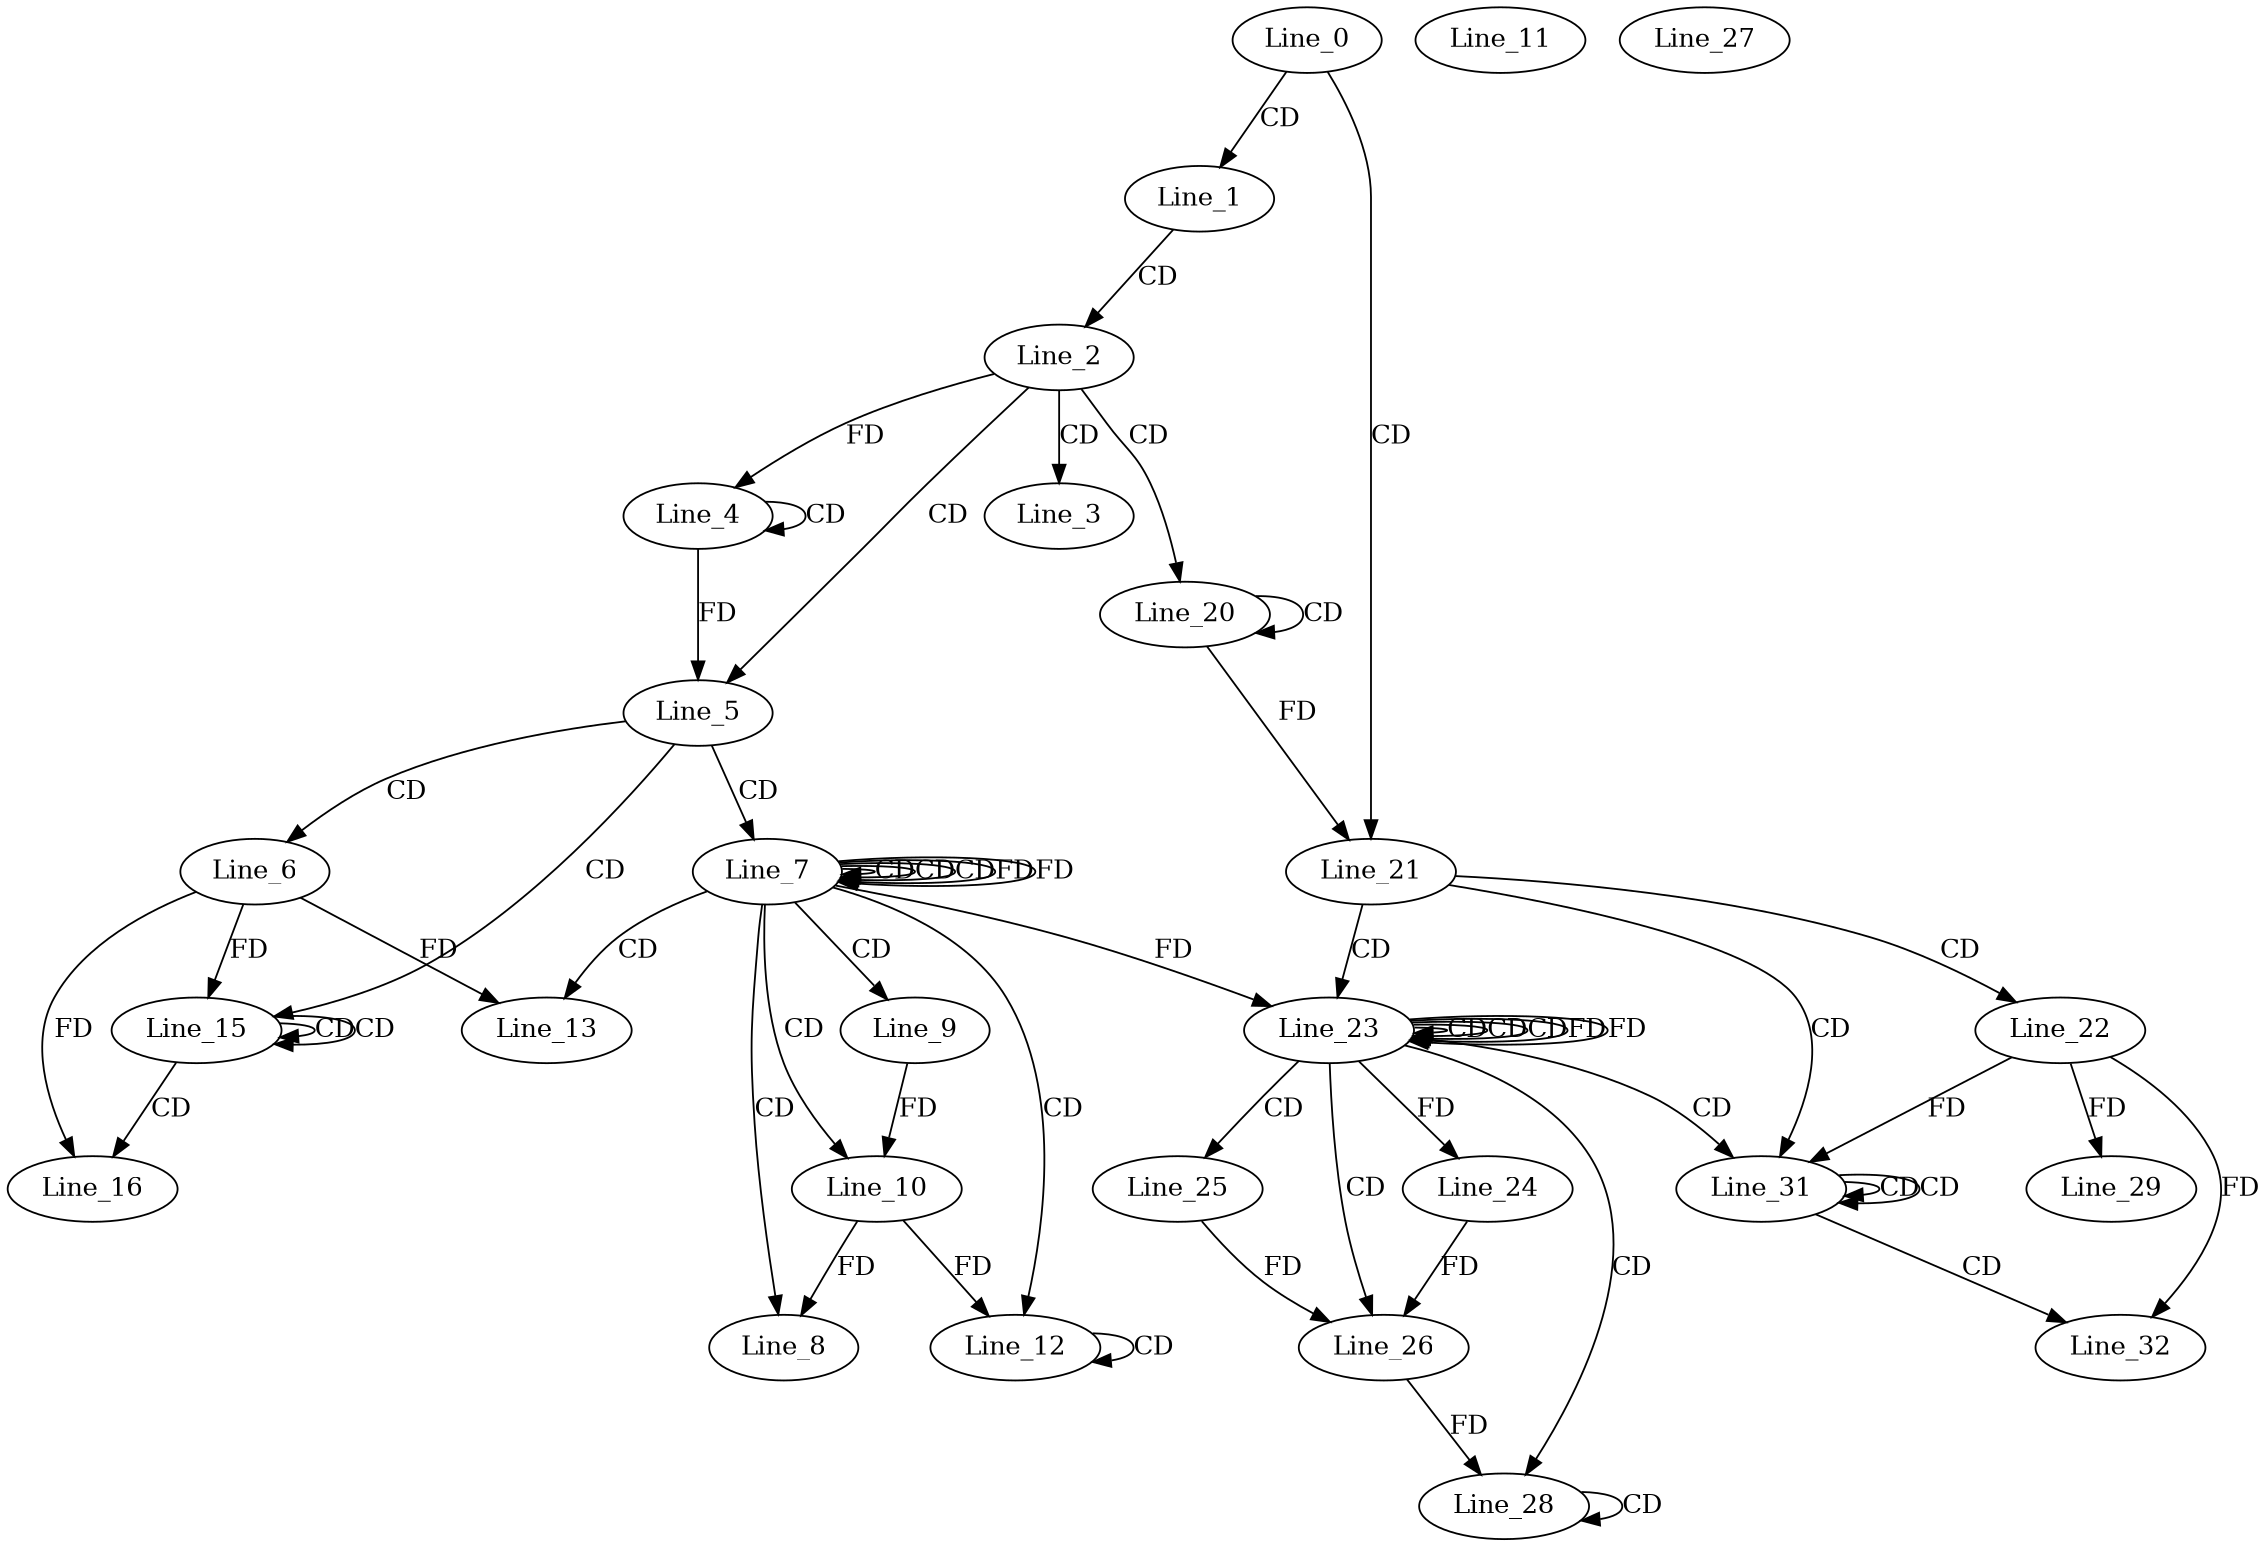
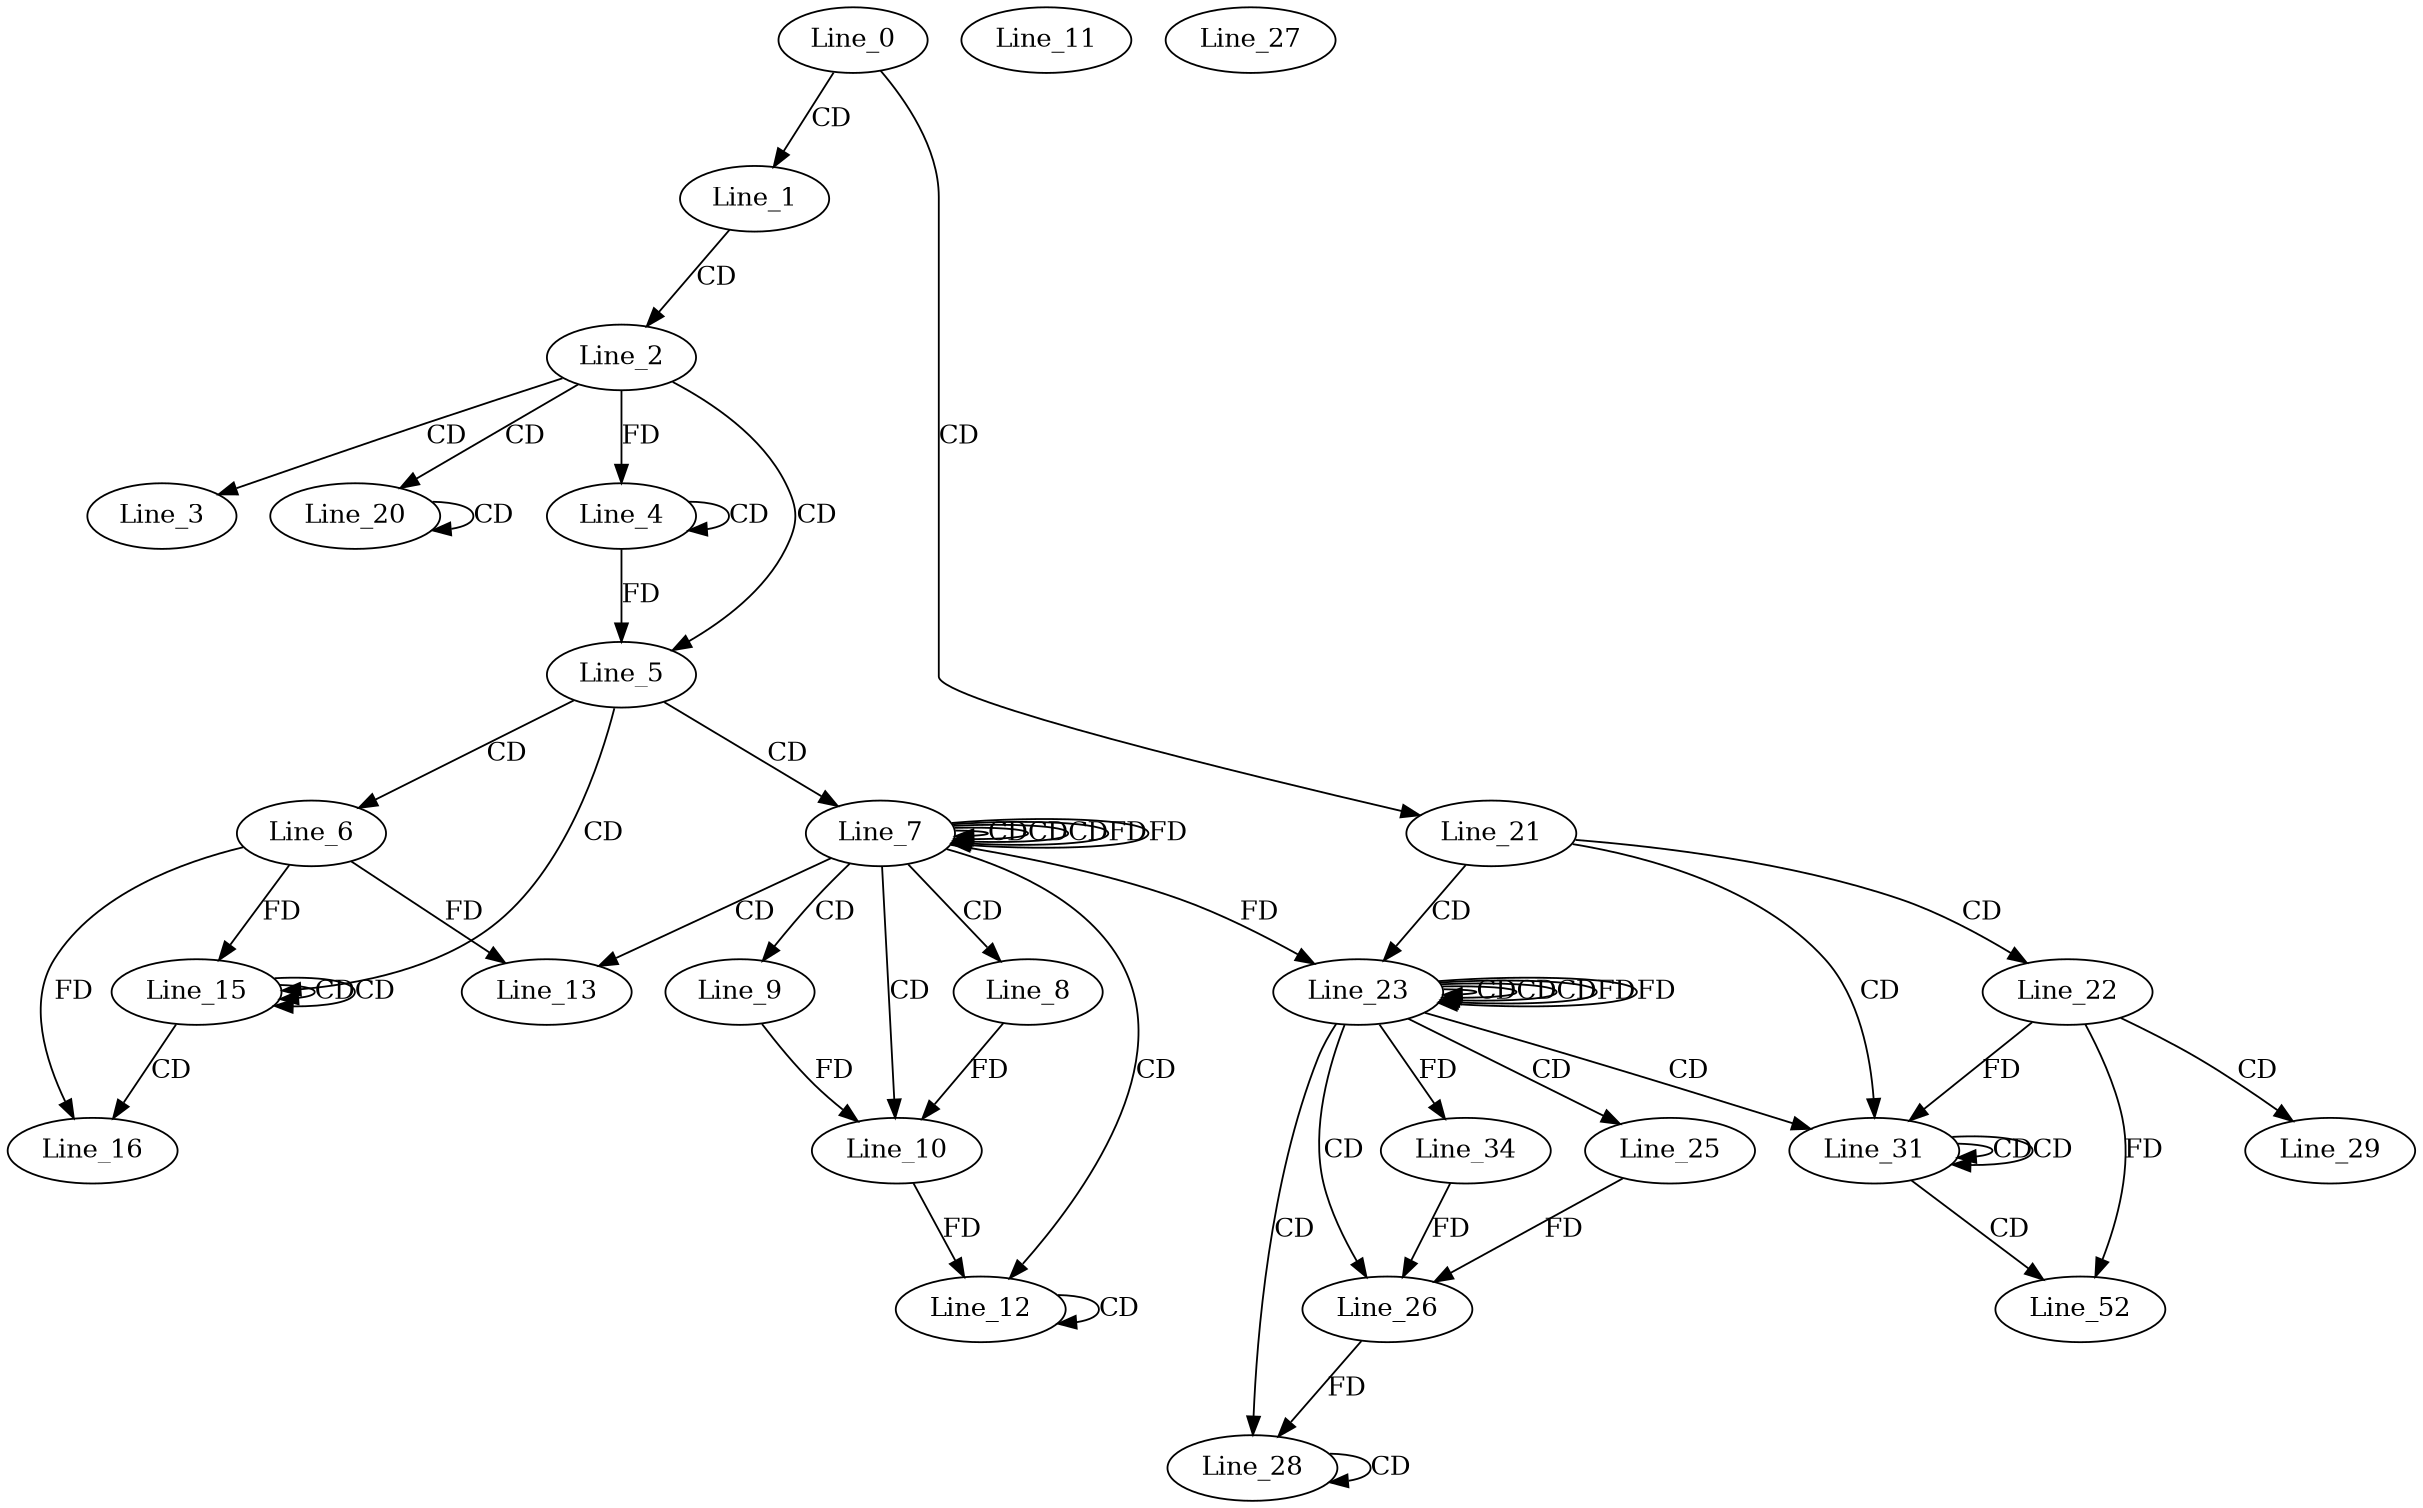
(1273, 736) -> none
(2108, 1110) -> (2257, 1071)
(1488, 1189) -> (1466, 1151)
(833, 1260) -> (969, 1064)
(2120, 1348) -> (2080, 1309)
